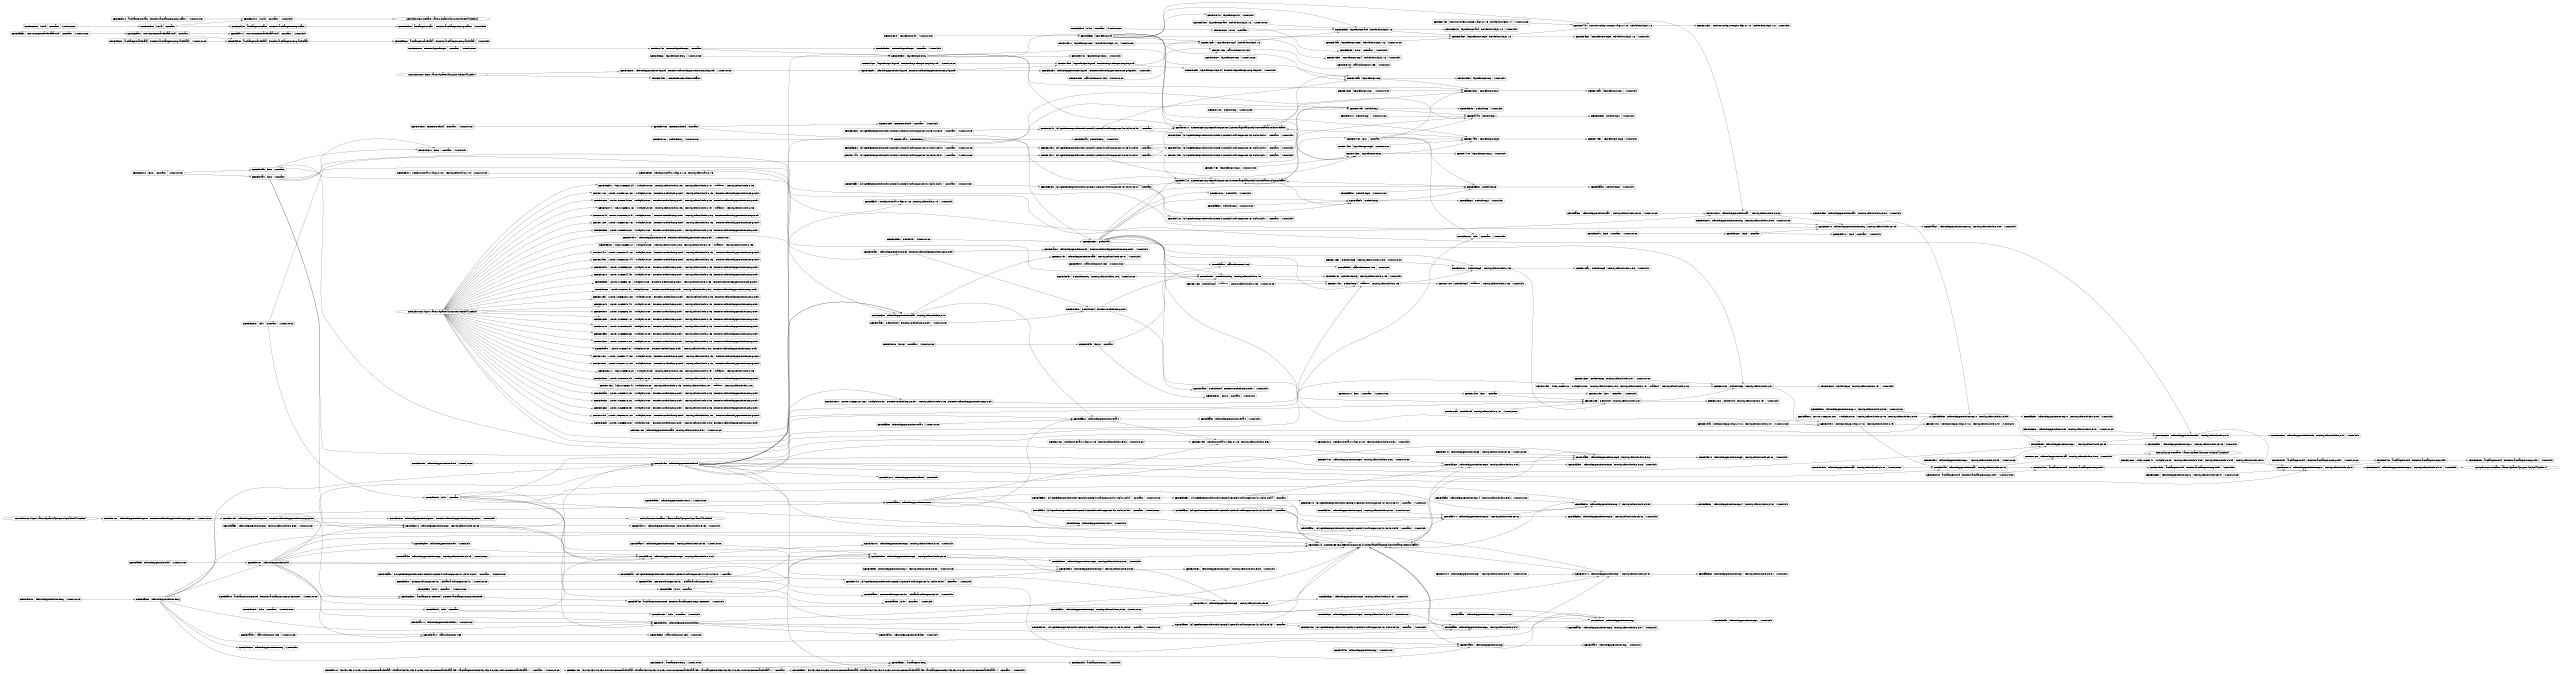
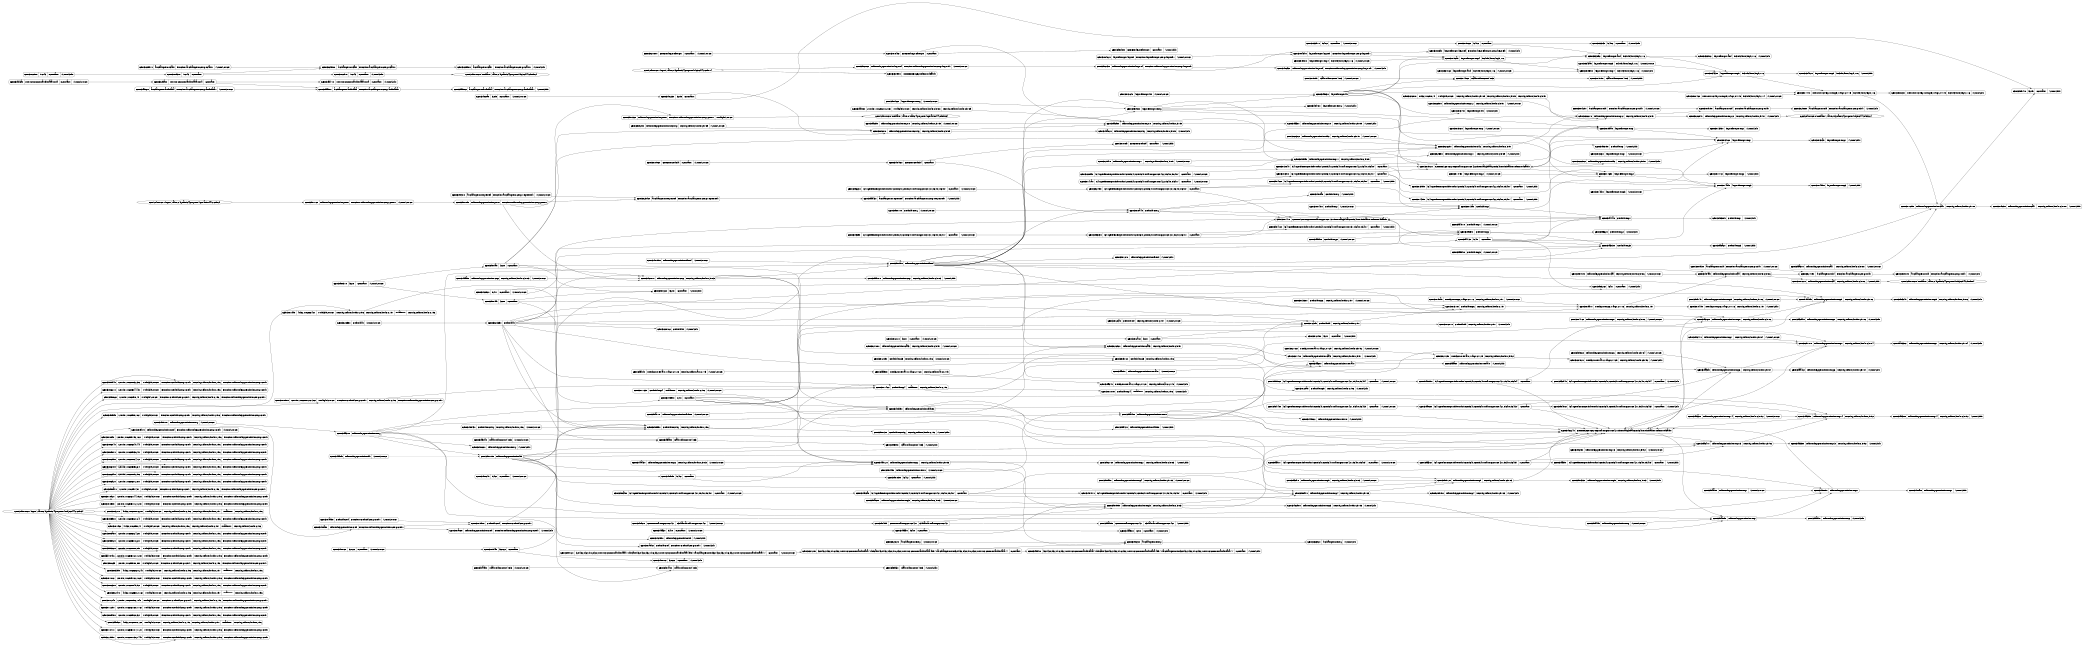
(223, 19) -> (275, 67)
(69, 26) -> (67, 74)
(1301, 26) -> (1545, 71)
(1346, 101) -> (1614, 139)
(1030, 160) -> none
(1810, 219) -> (1987, 149)
(1857, 386) -> none
(489, 518) -> (724, 117)
(788, 589) -> (1024, 509)
